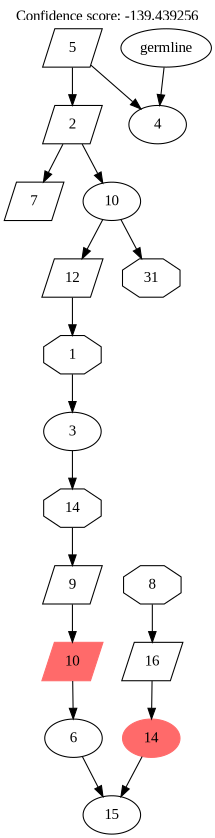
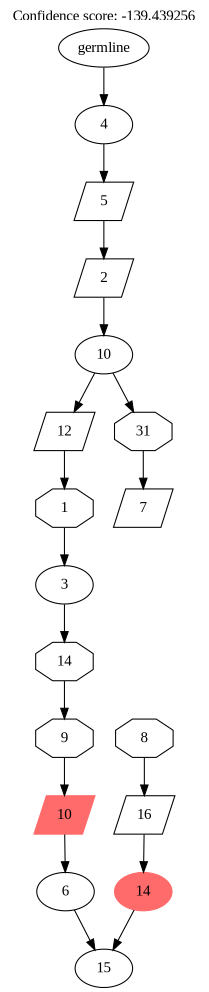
(112, 83) -> (104, 158)
(56, 158) -> (143, 465)
(72, 585) -> (64, 738)
